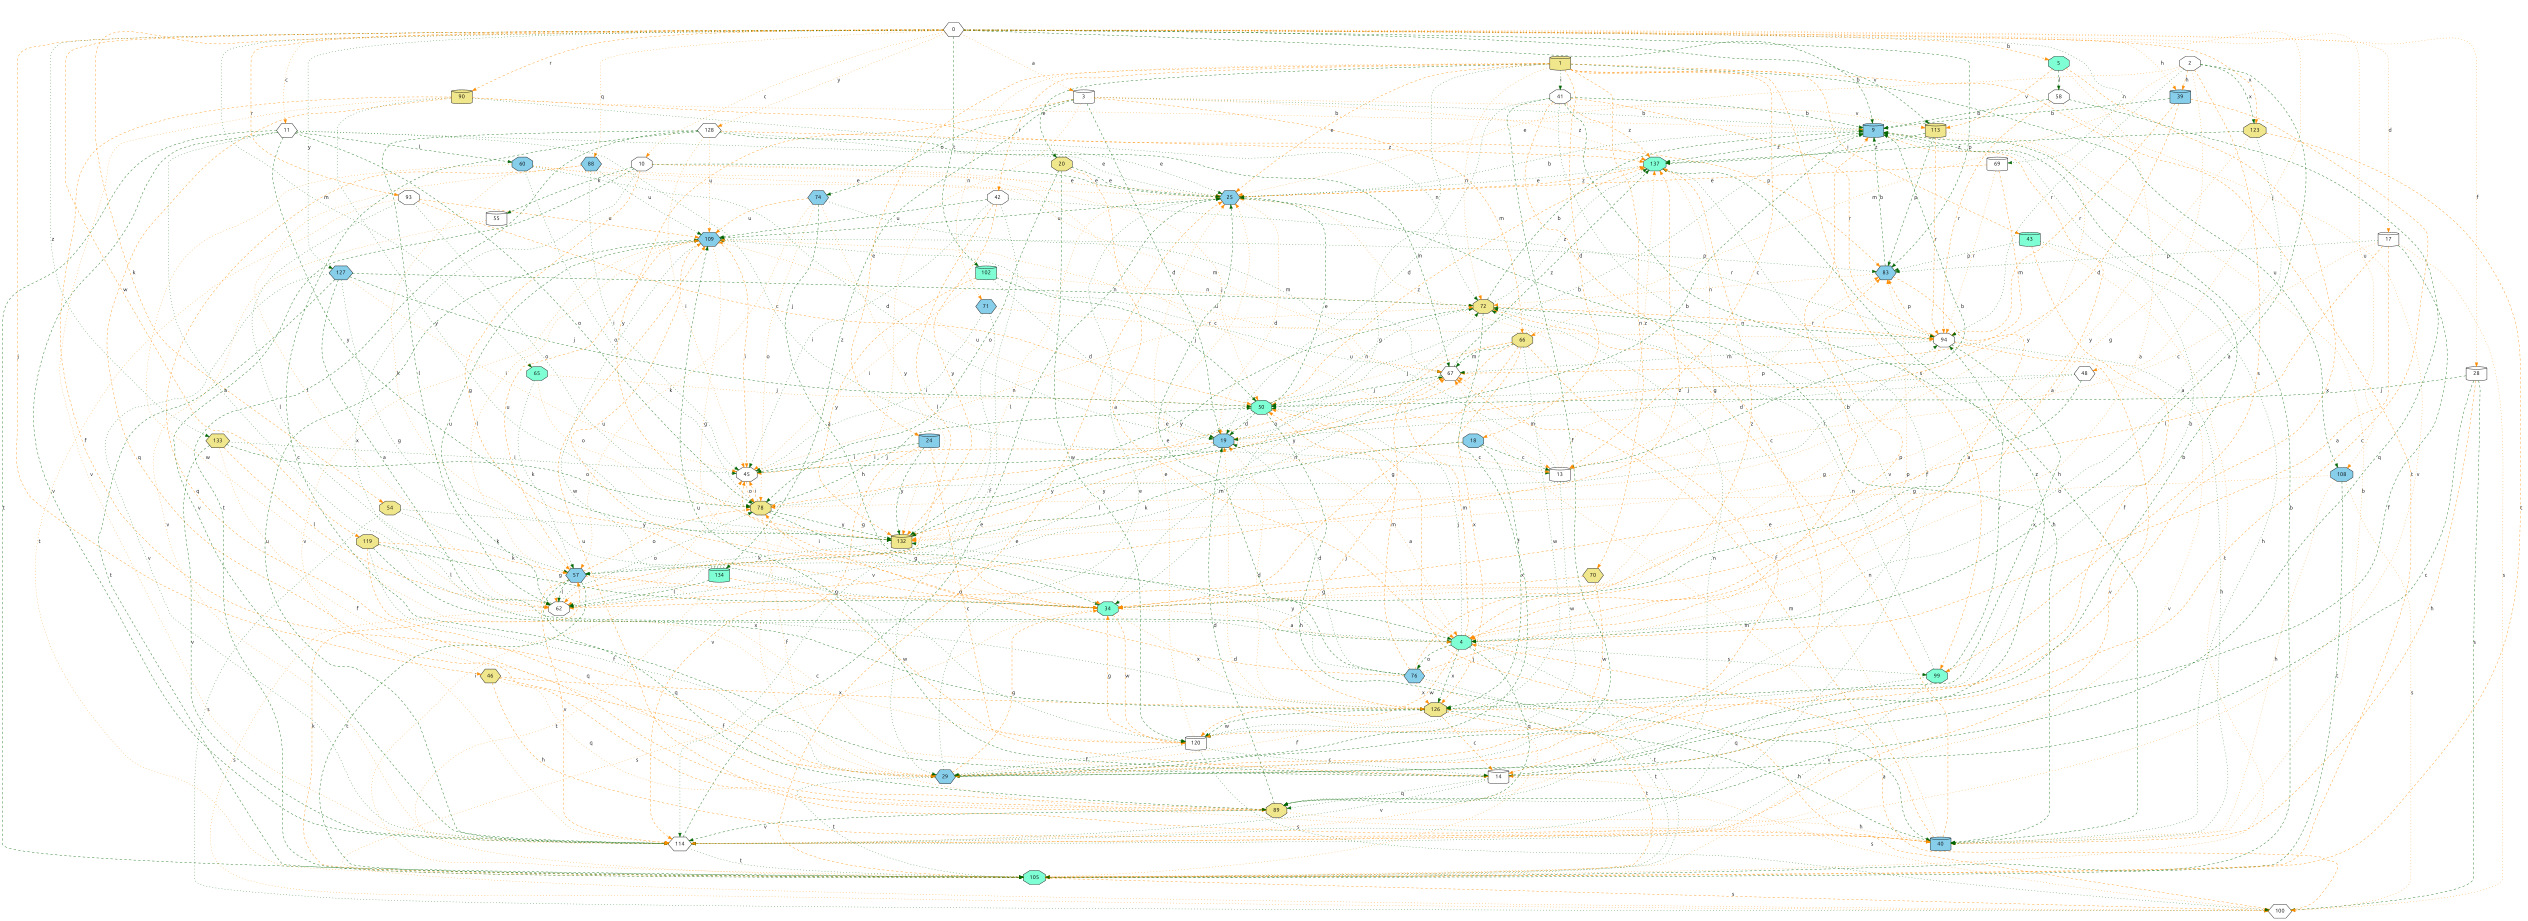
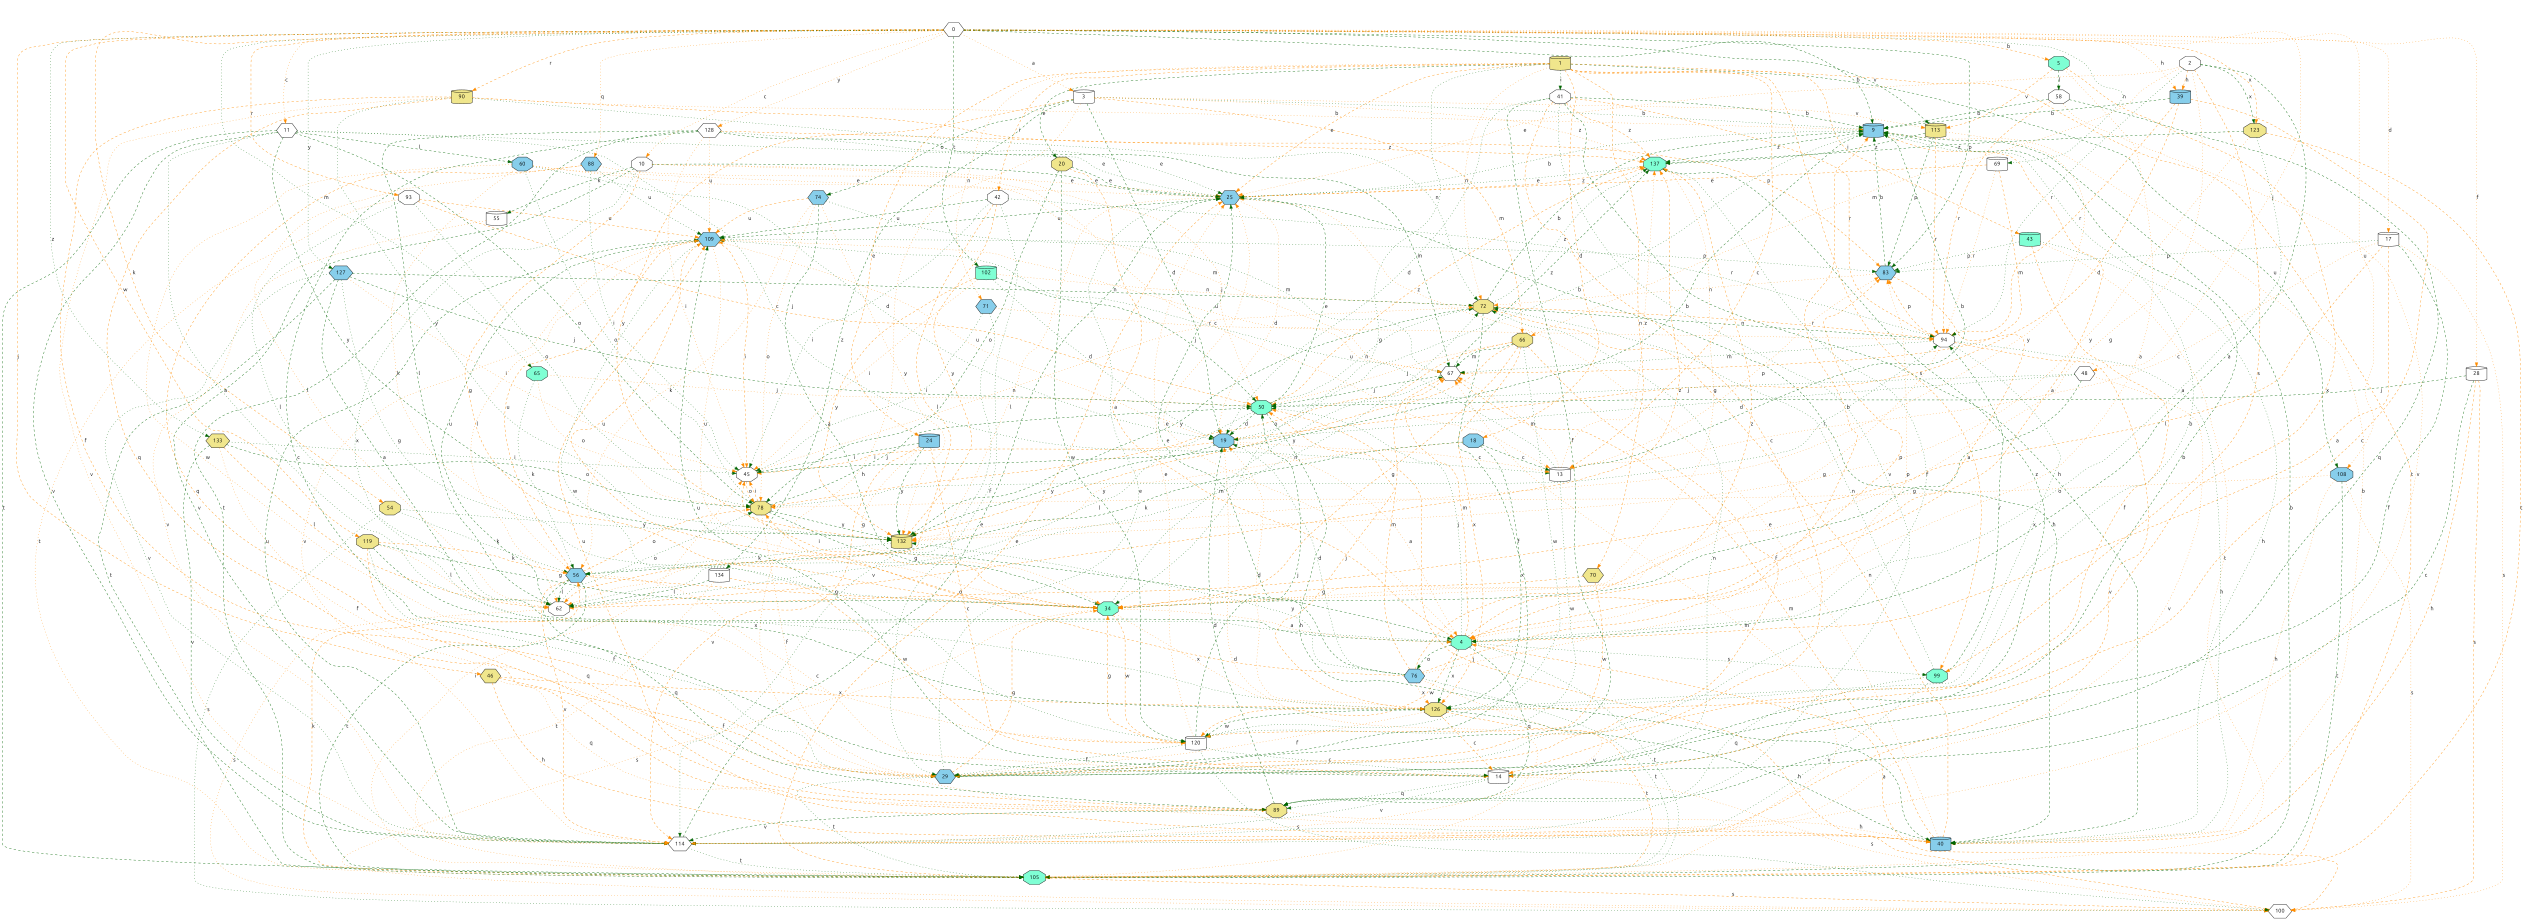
(706, 424) -> (706, 424)
(576, 575) -> (576, 575)
(719, 575) -> (719, 575)
none -> (1290, 585)
(1906, 685) -> (1906, 685)
(2473, 721) -> (2473, 721)
